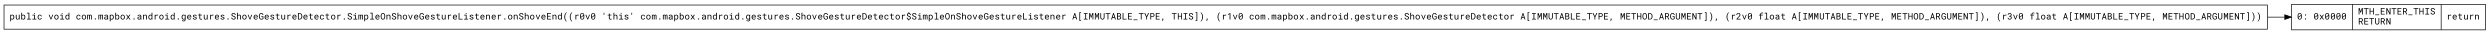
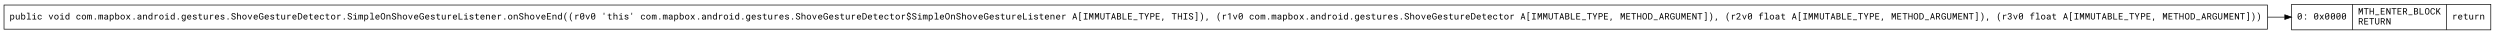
(2397, 12) -> (2400, 12)
